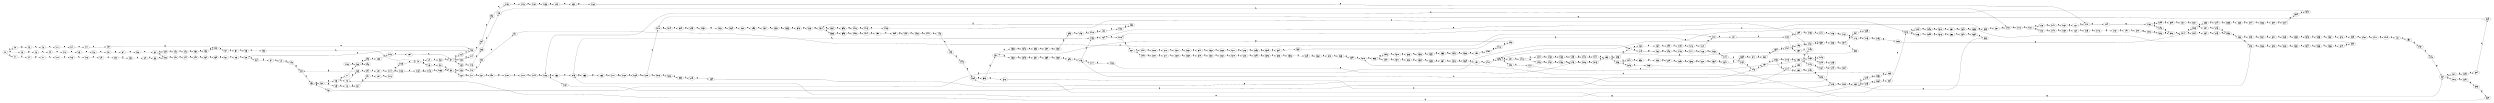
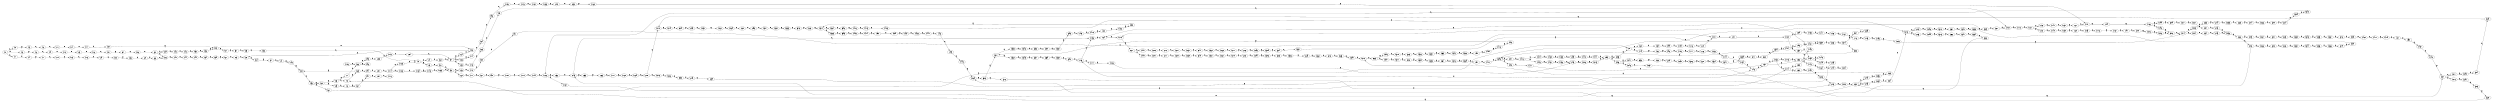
(395, 70) -> (394, 67)
